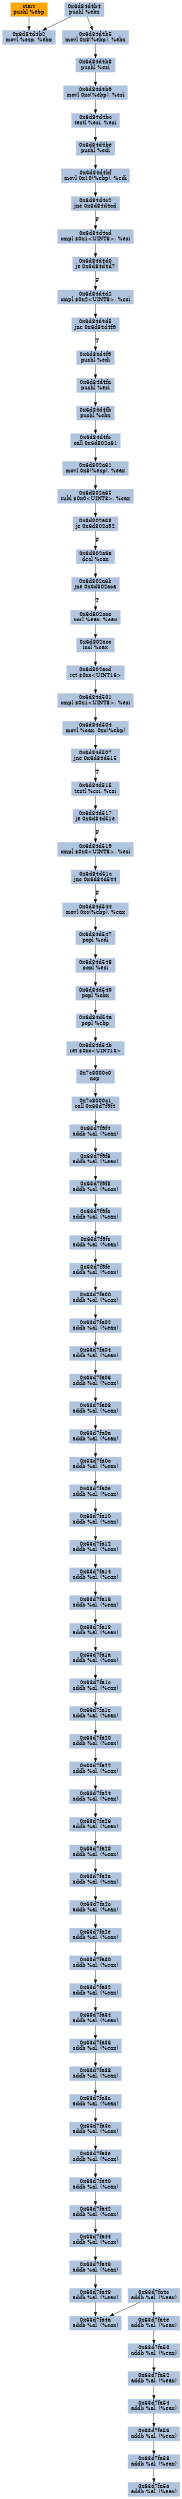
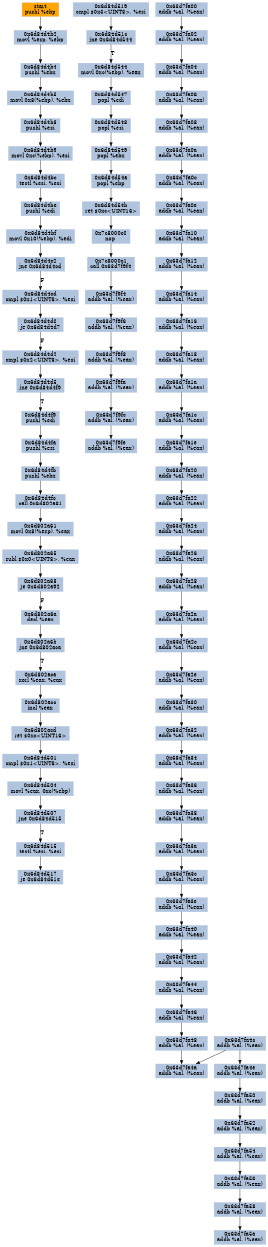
(58, 23) -> (40, 52)
(96, 831) -> none
(97, 894) -> (113, 54)
(96, 1282) -> none
